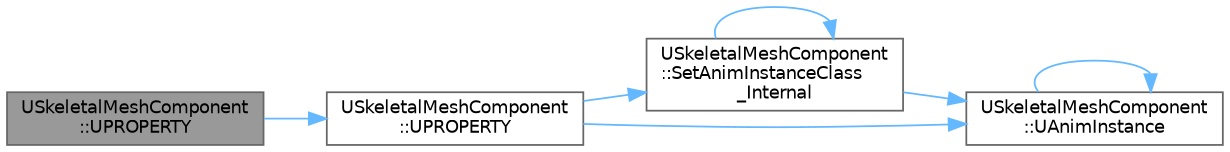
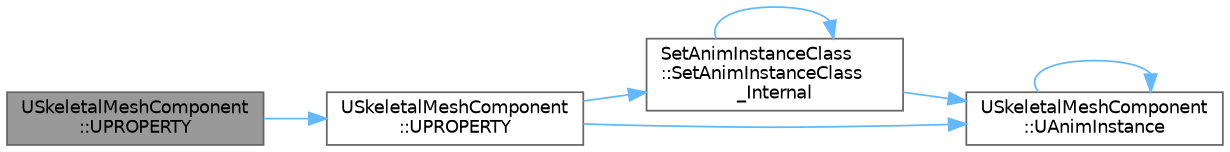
(775, 75) -> (775, 75)
